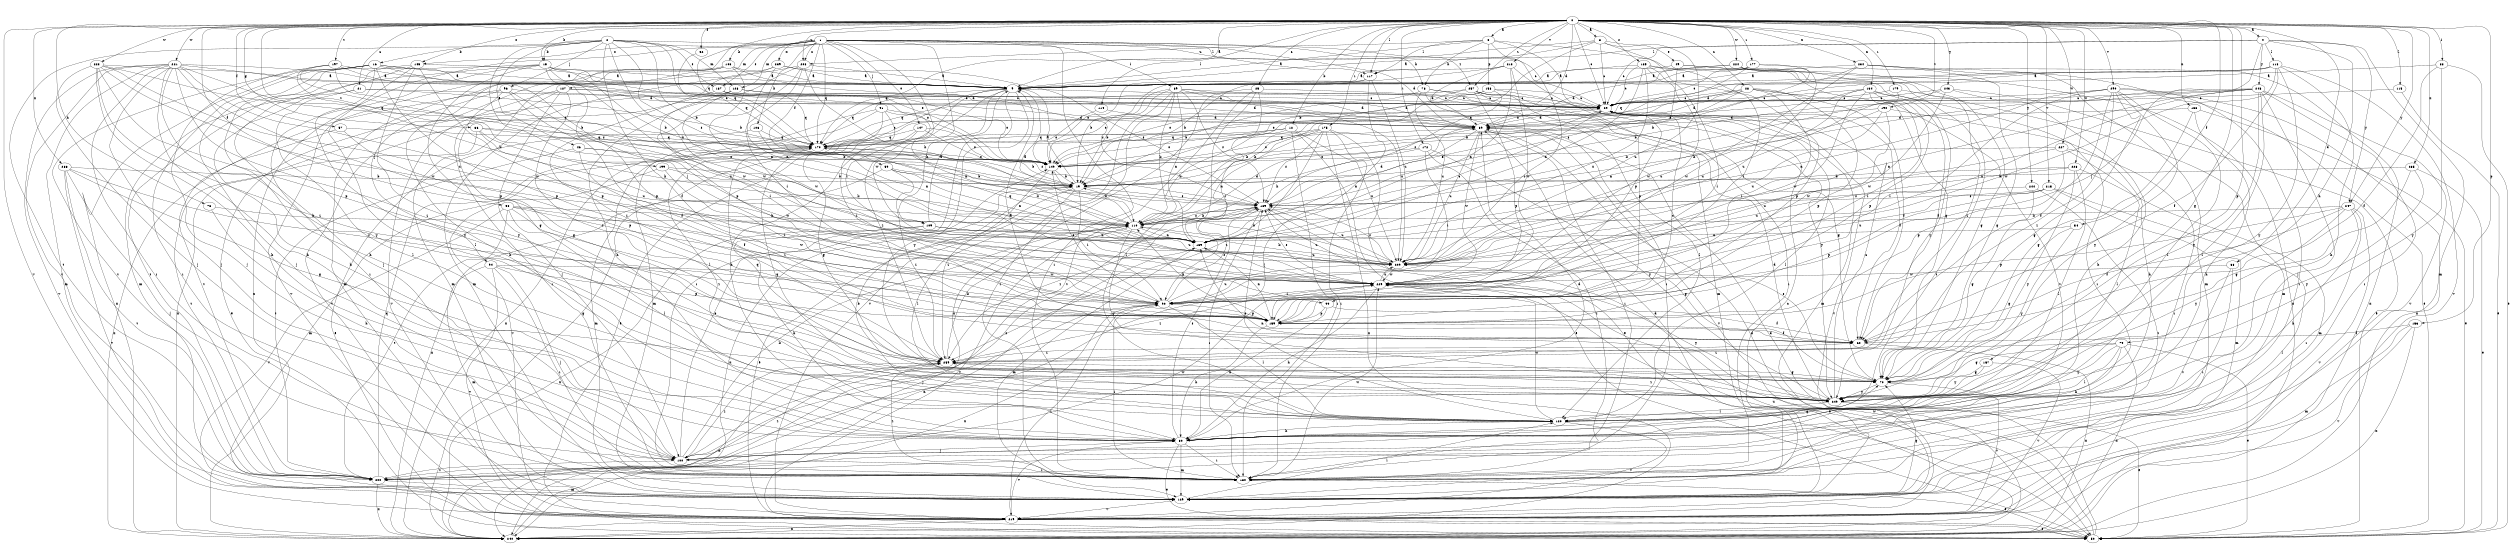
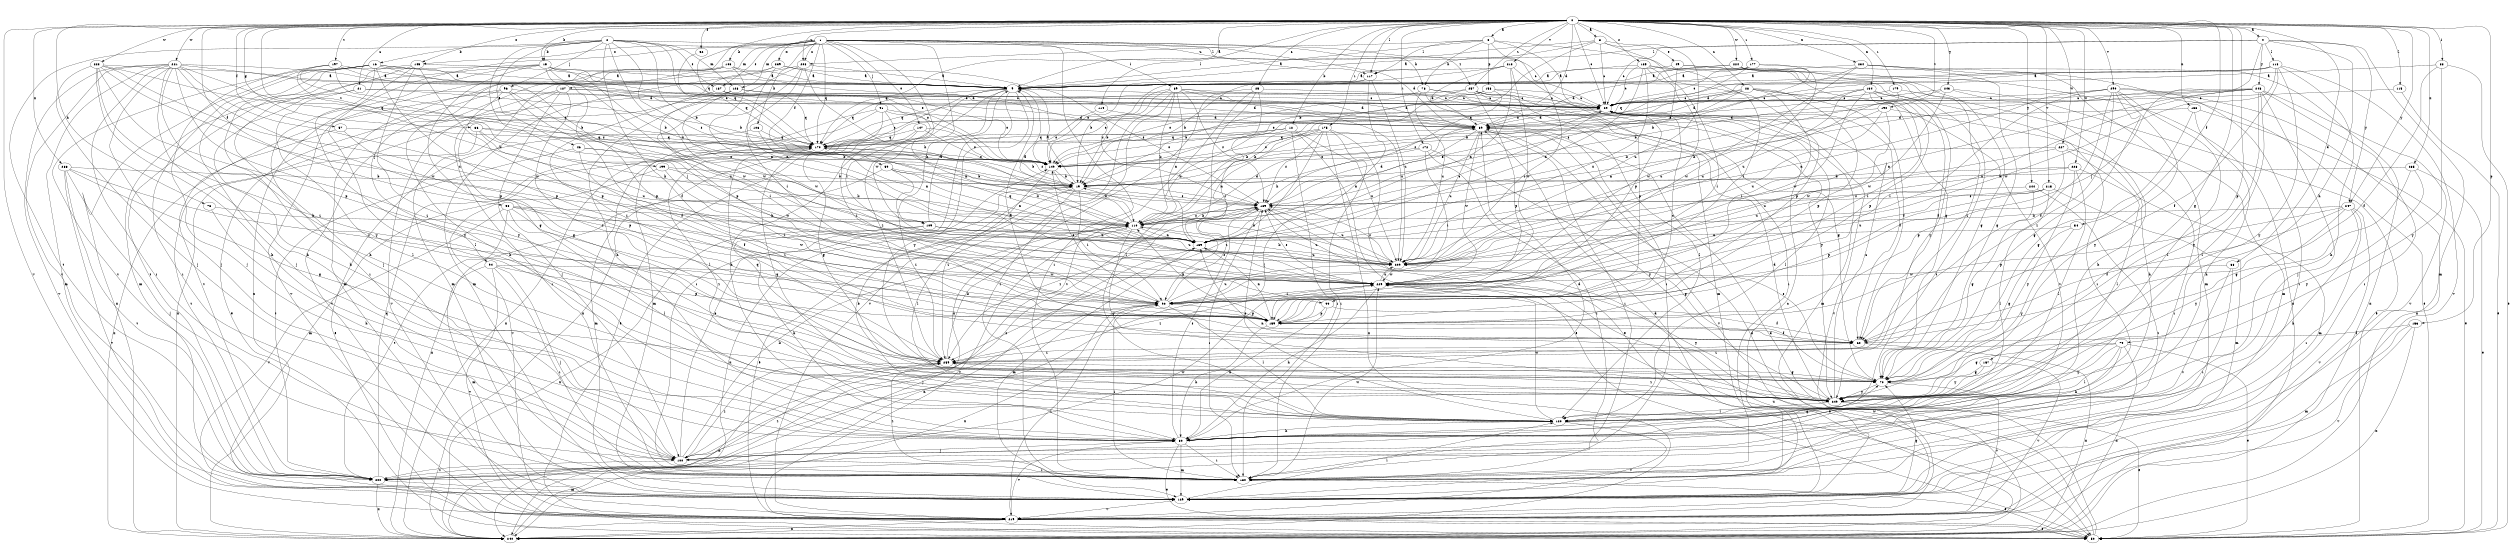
(583, 314) -> (583, 314)
(2010, 497) -> (1974, 383)
